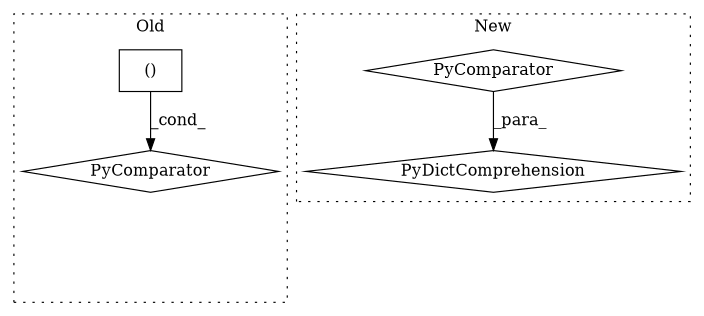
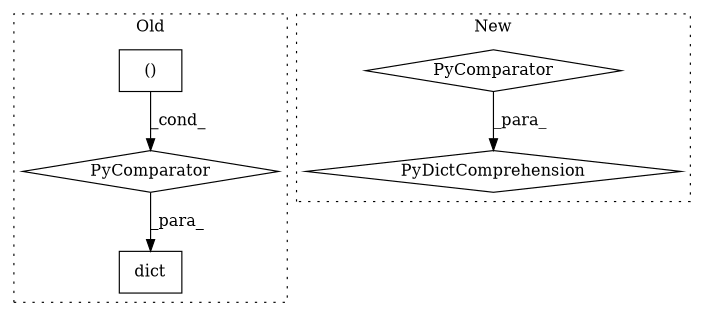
none -> (151, 272)
